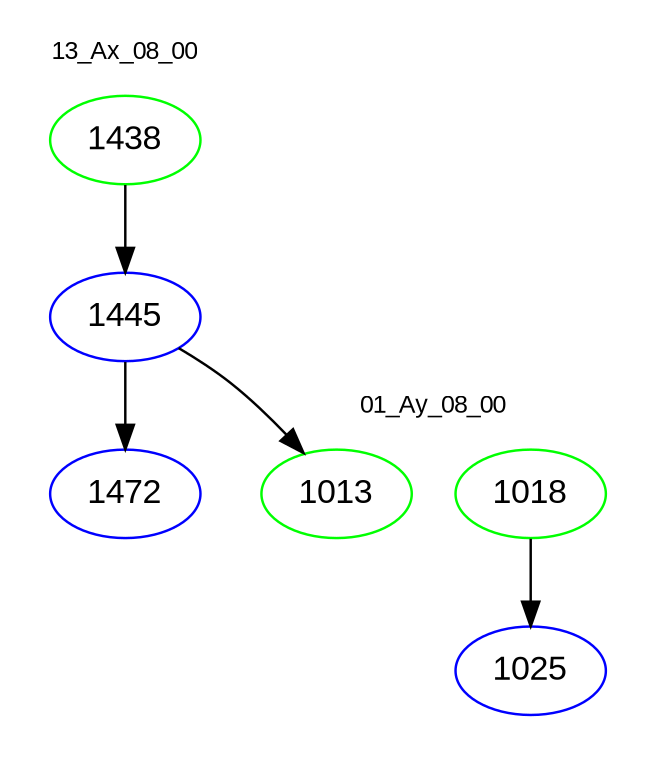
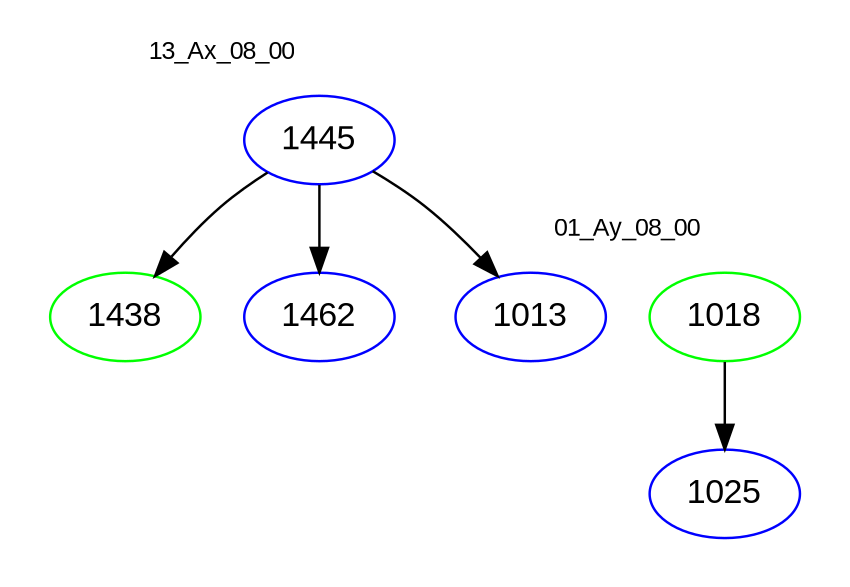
(125, 216) -> (216, 211)
(125, 494) -> (319, 317)
(337, 494) -> (531, 317)
